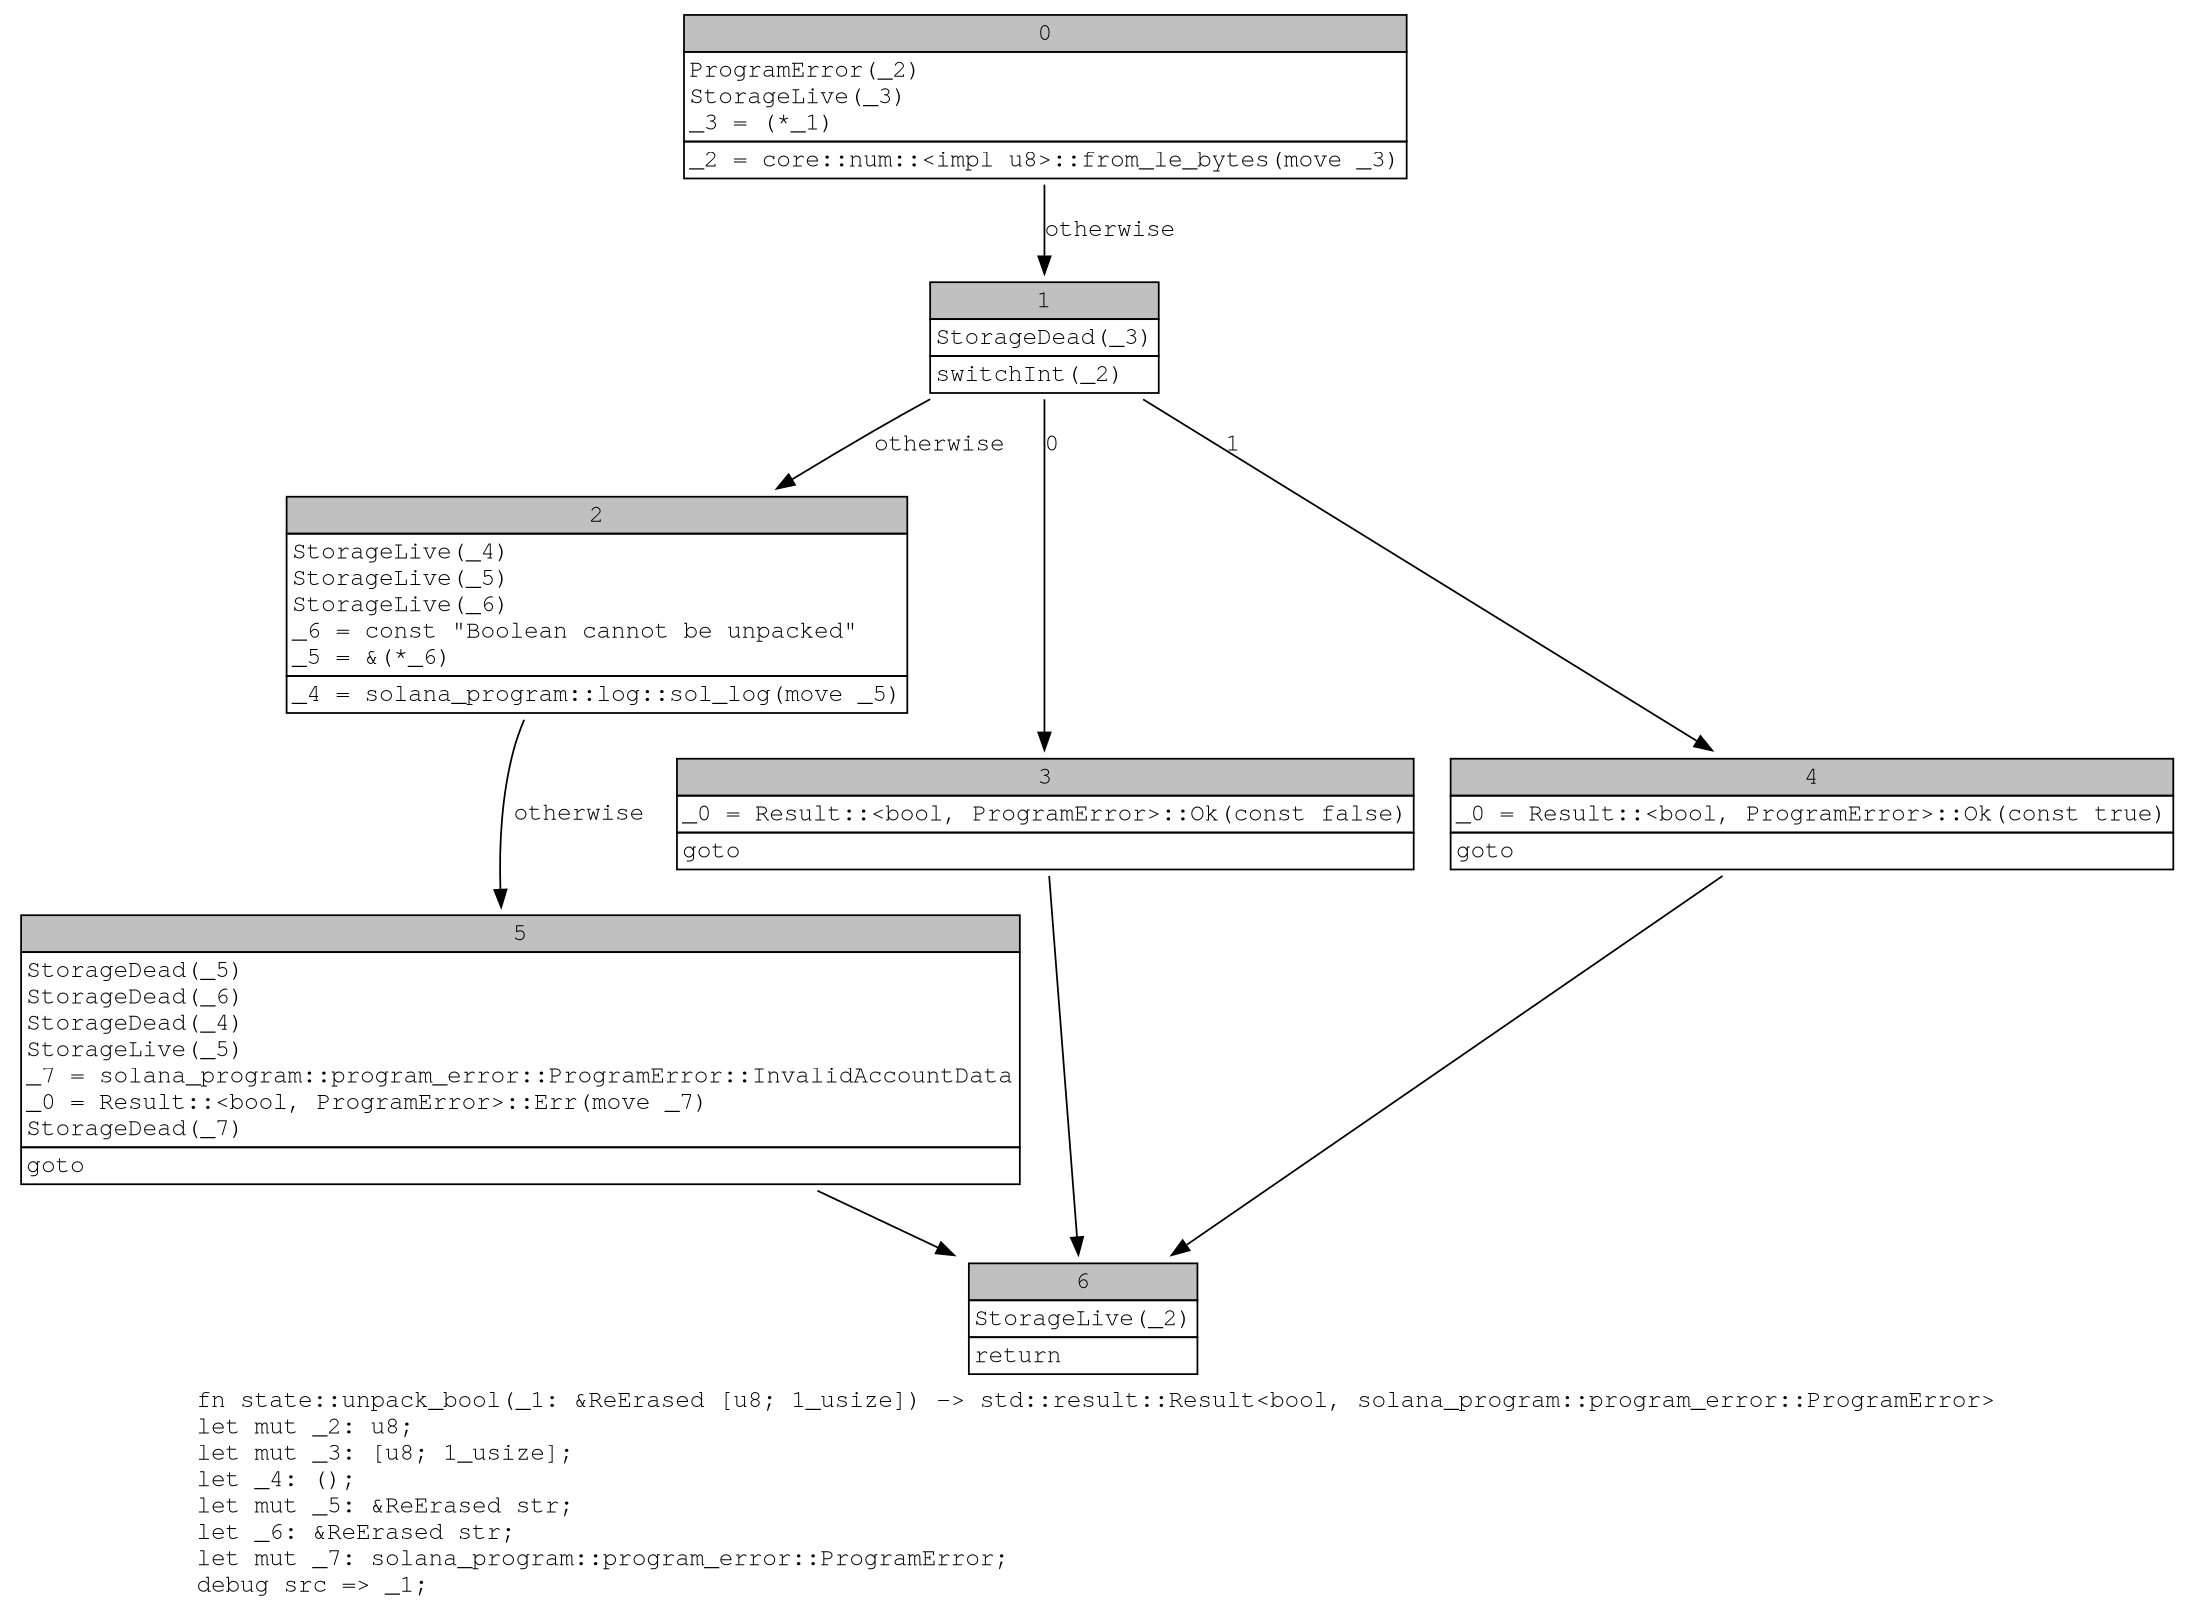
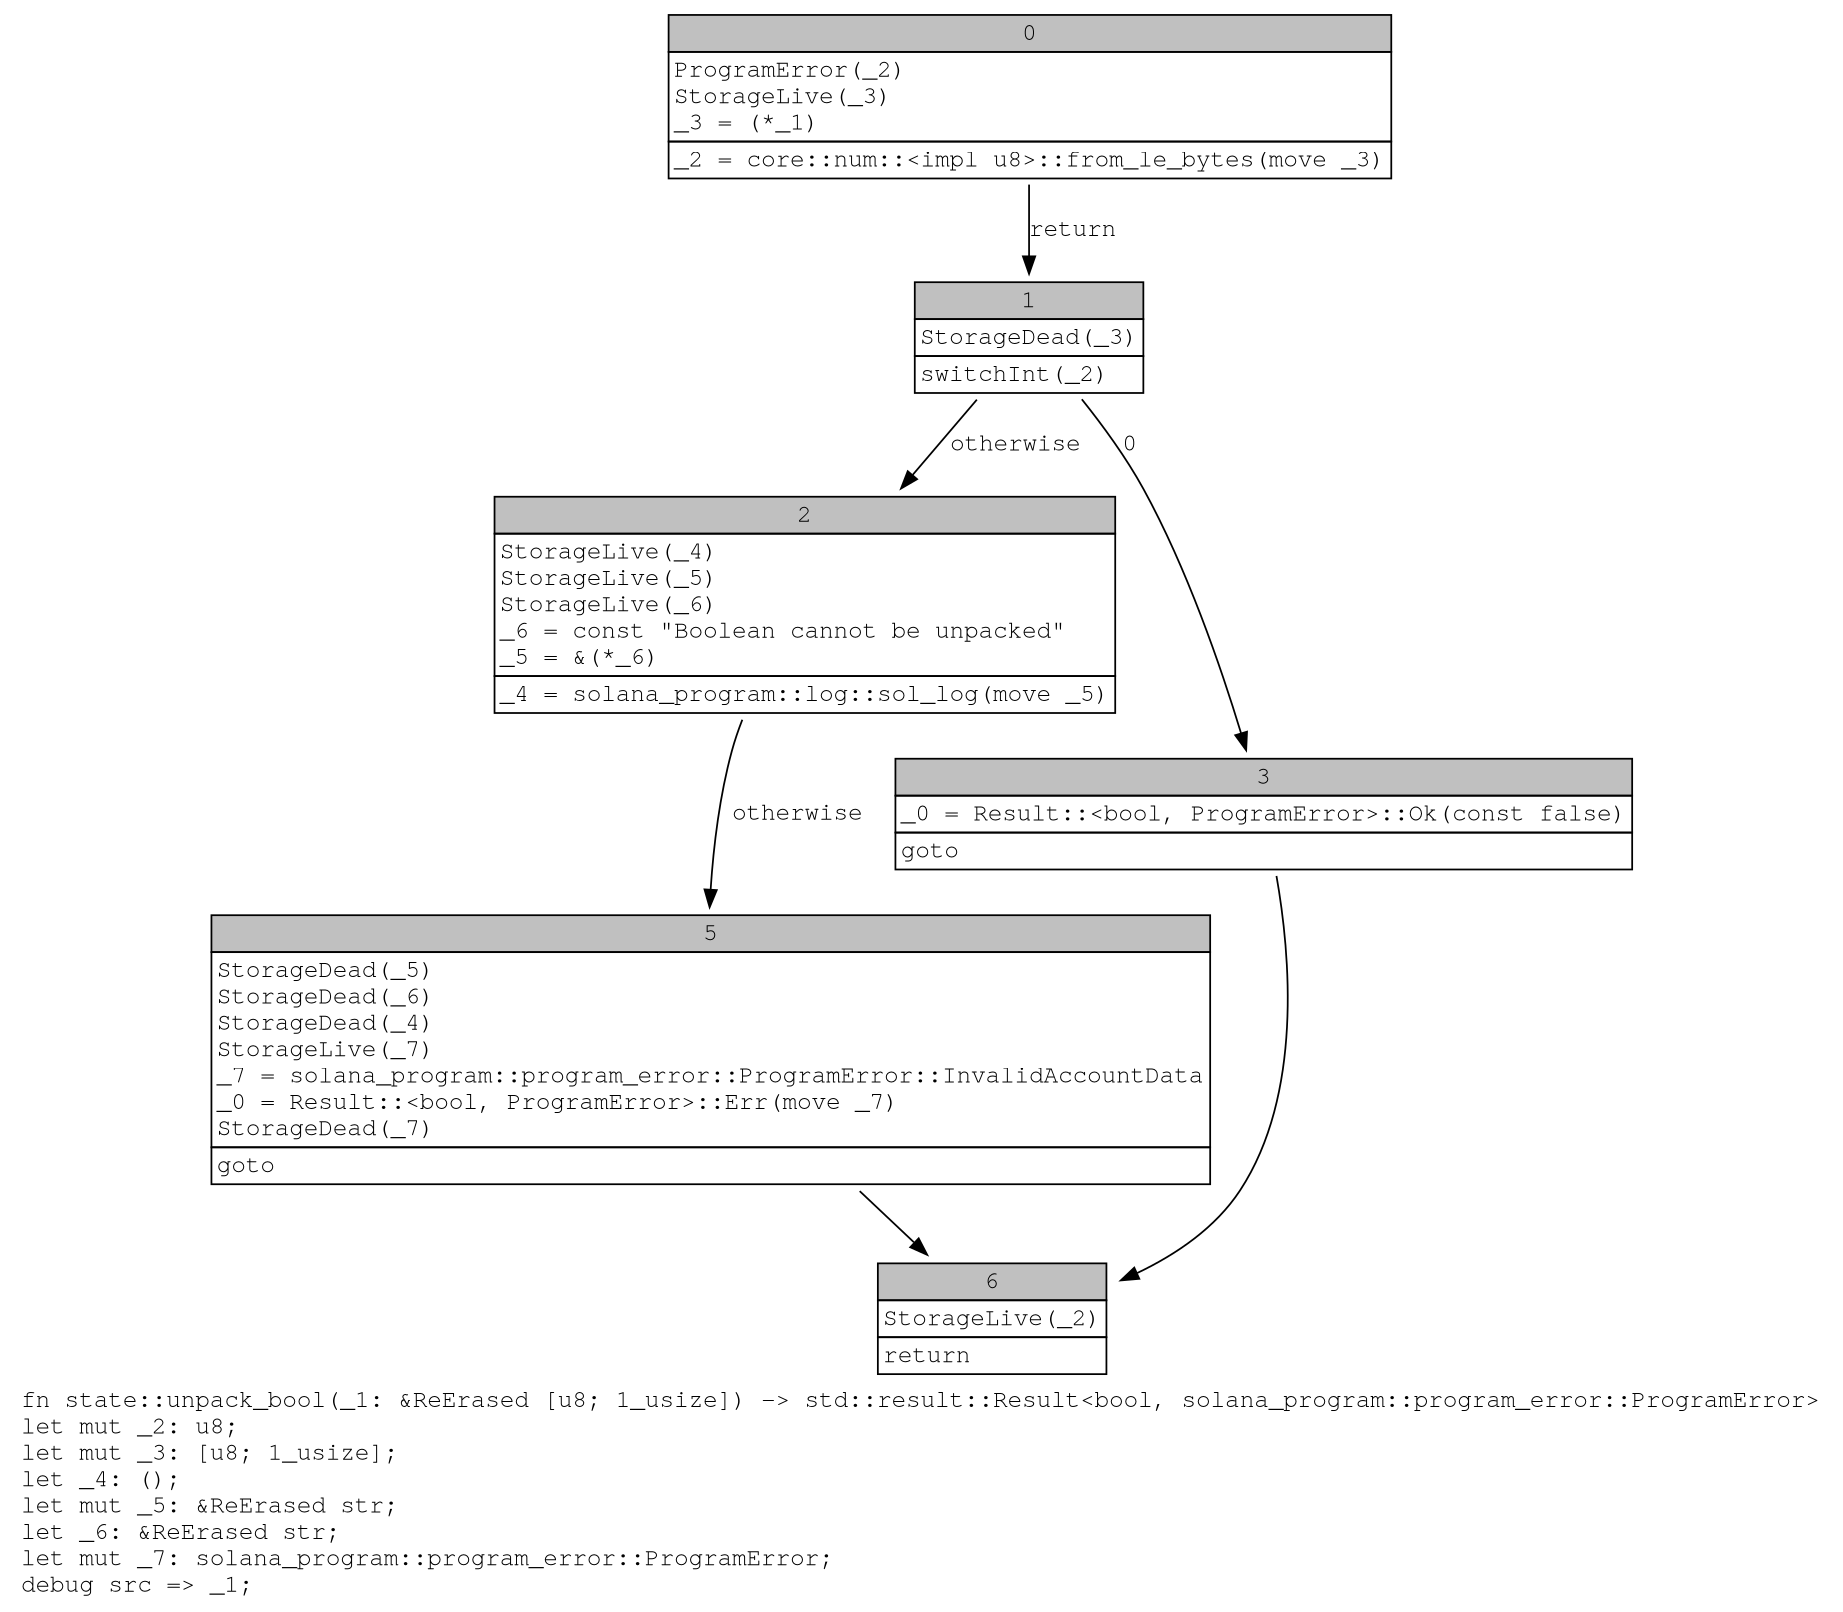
(1110, 229) -> (1073, 229)
(1811, 813) -> none
(135, 1049) -> (326, 1049)
